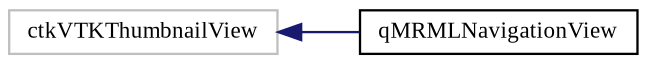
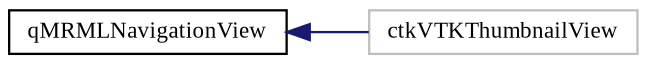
(331, 32) -> (339, 32)
